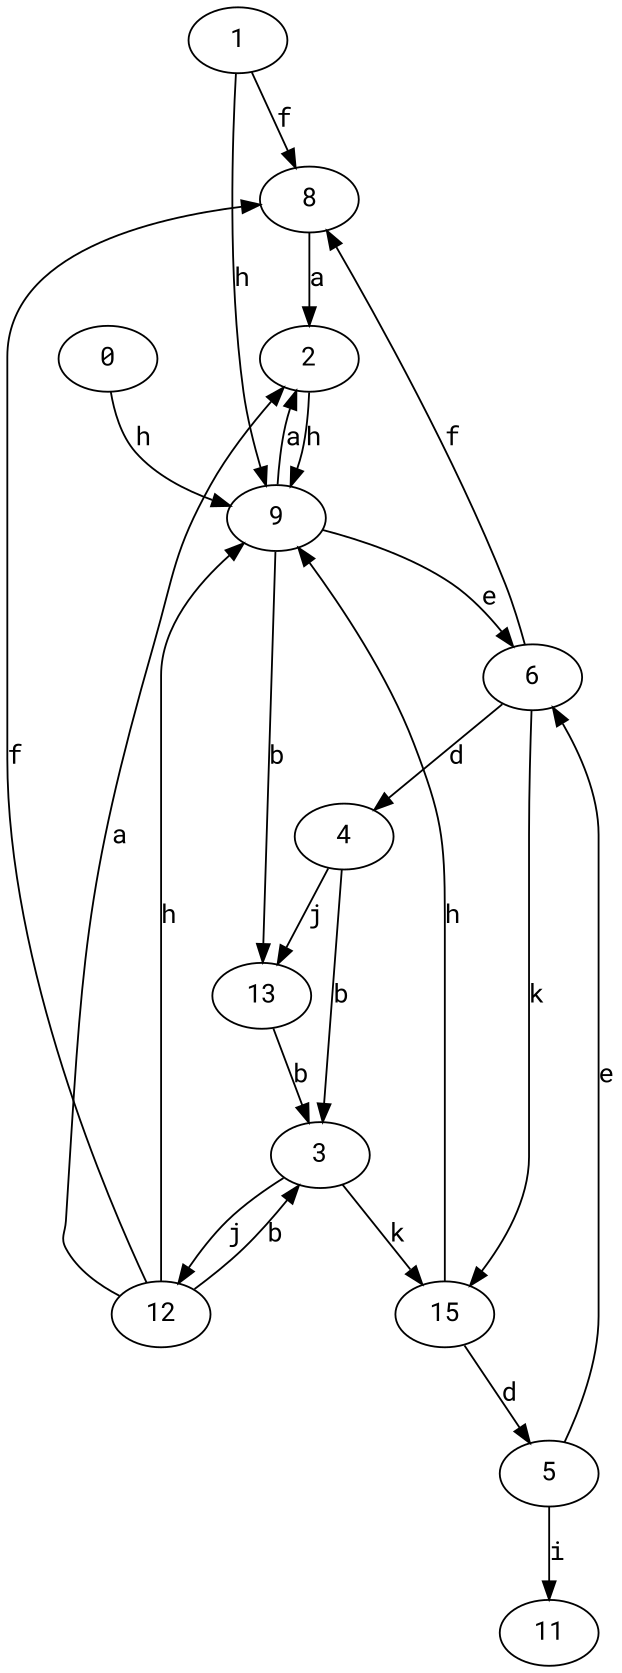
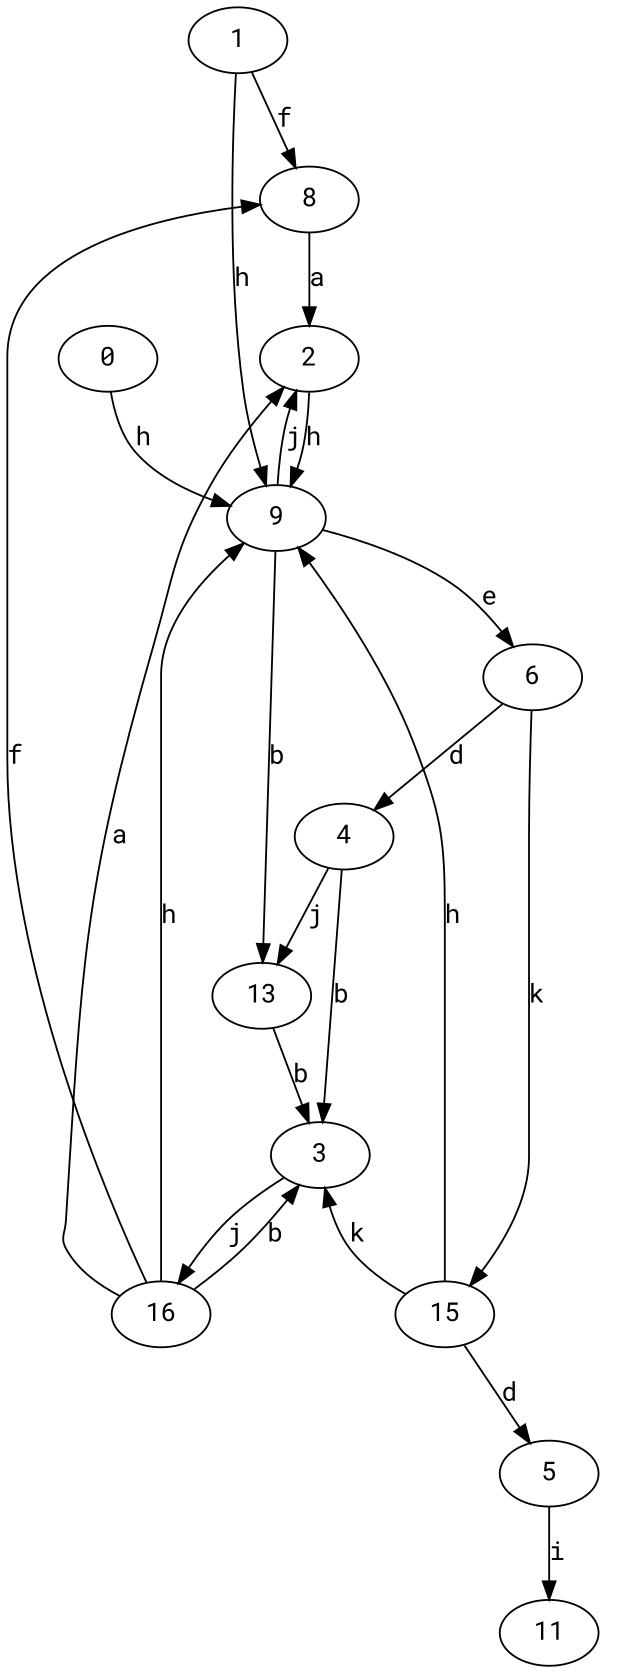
(294, 438) -> (294, 438)
(441, 441) -> none
(599, 1082) -> none
(376, 1227) -> (358, 1258)
(161, 1314) -> (161, 1314)
